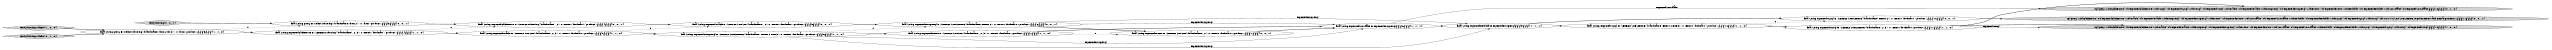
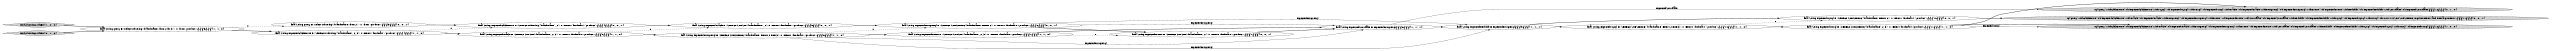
(162, 23) -> none
